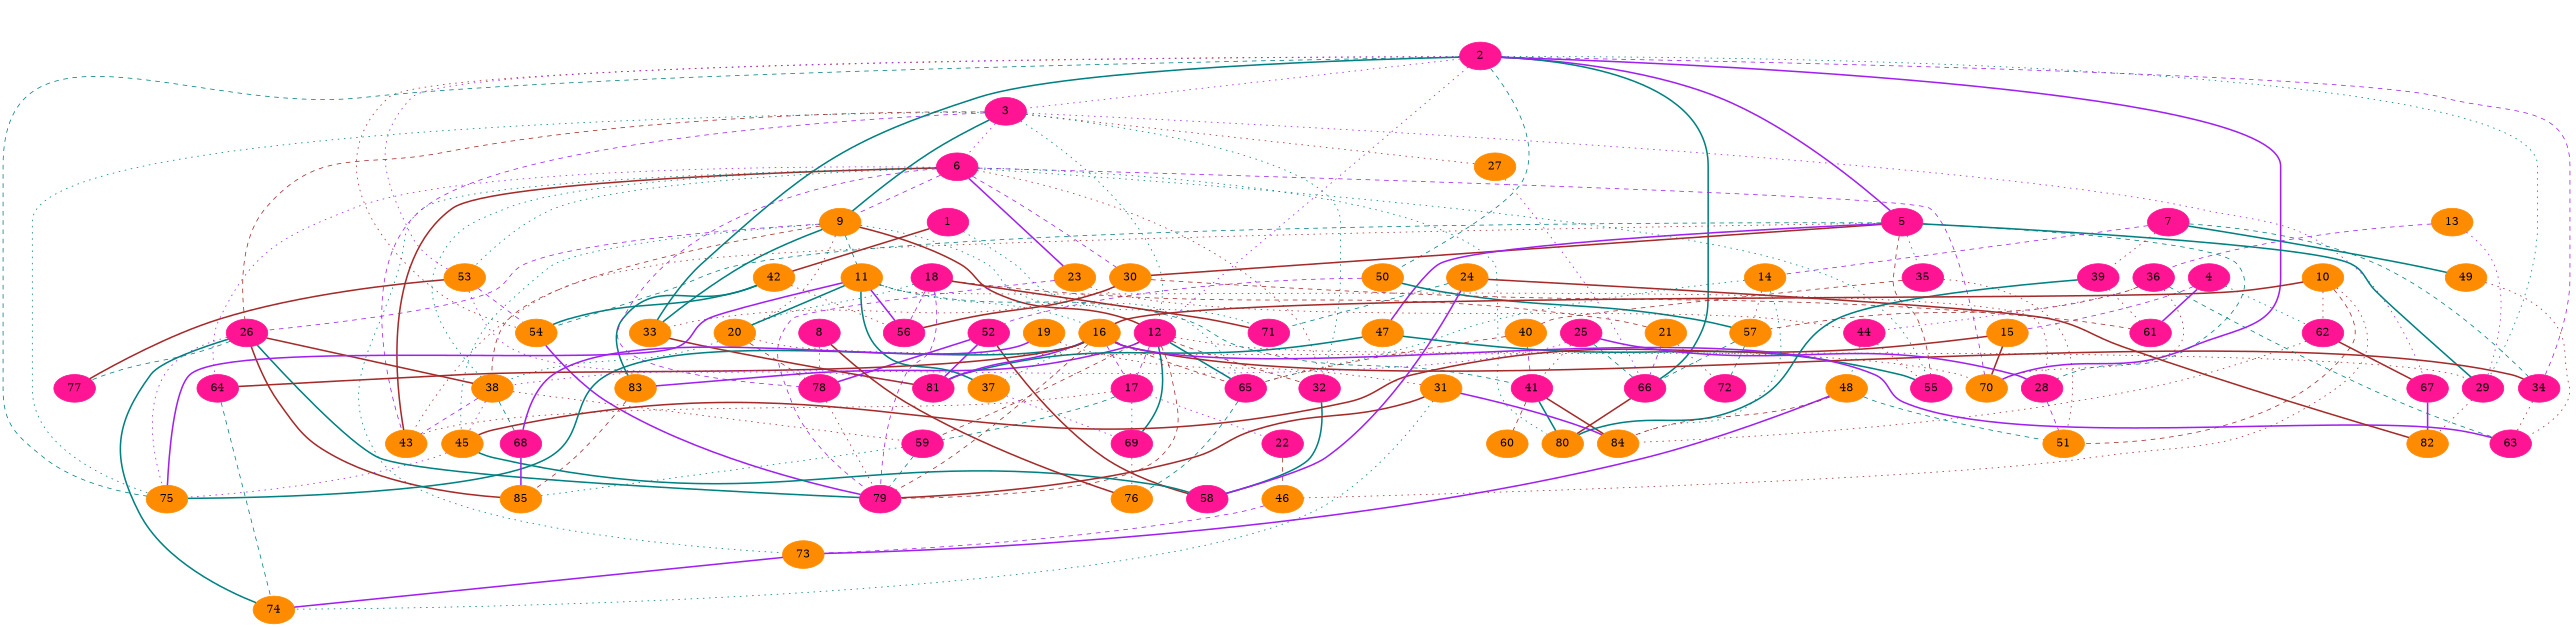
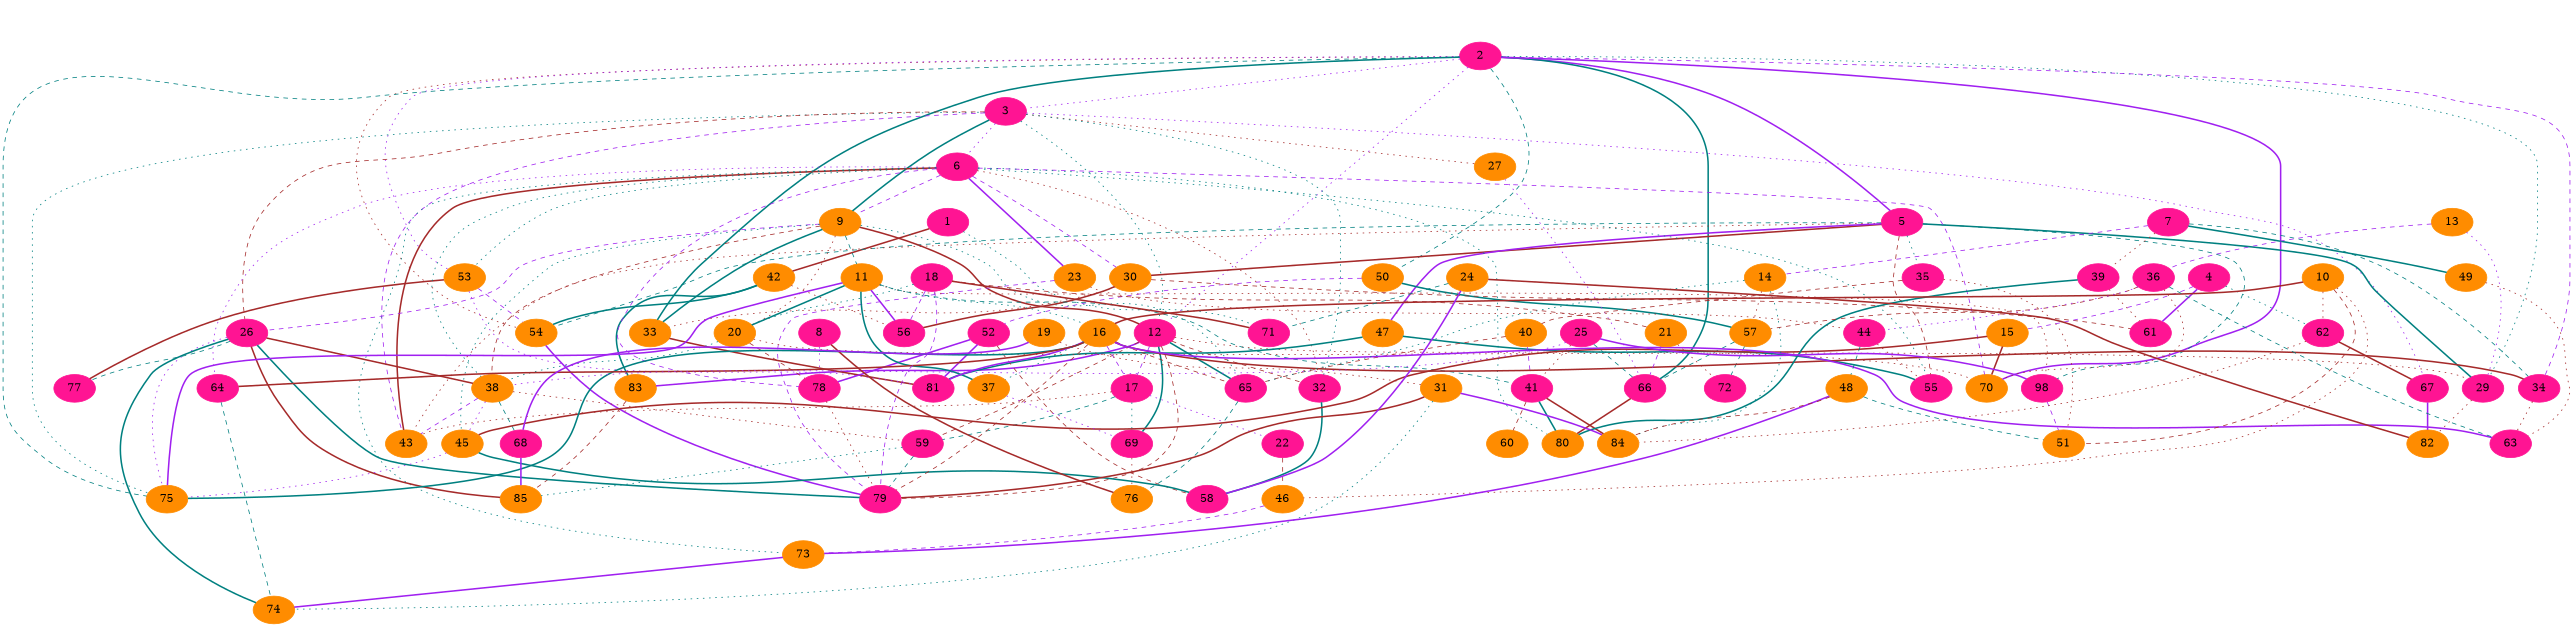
(1855, 361) -> (1855, 361)
(2042, 388) -> (2042, 388)
(1079, 438) -> (1079, 438)
